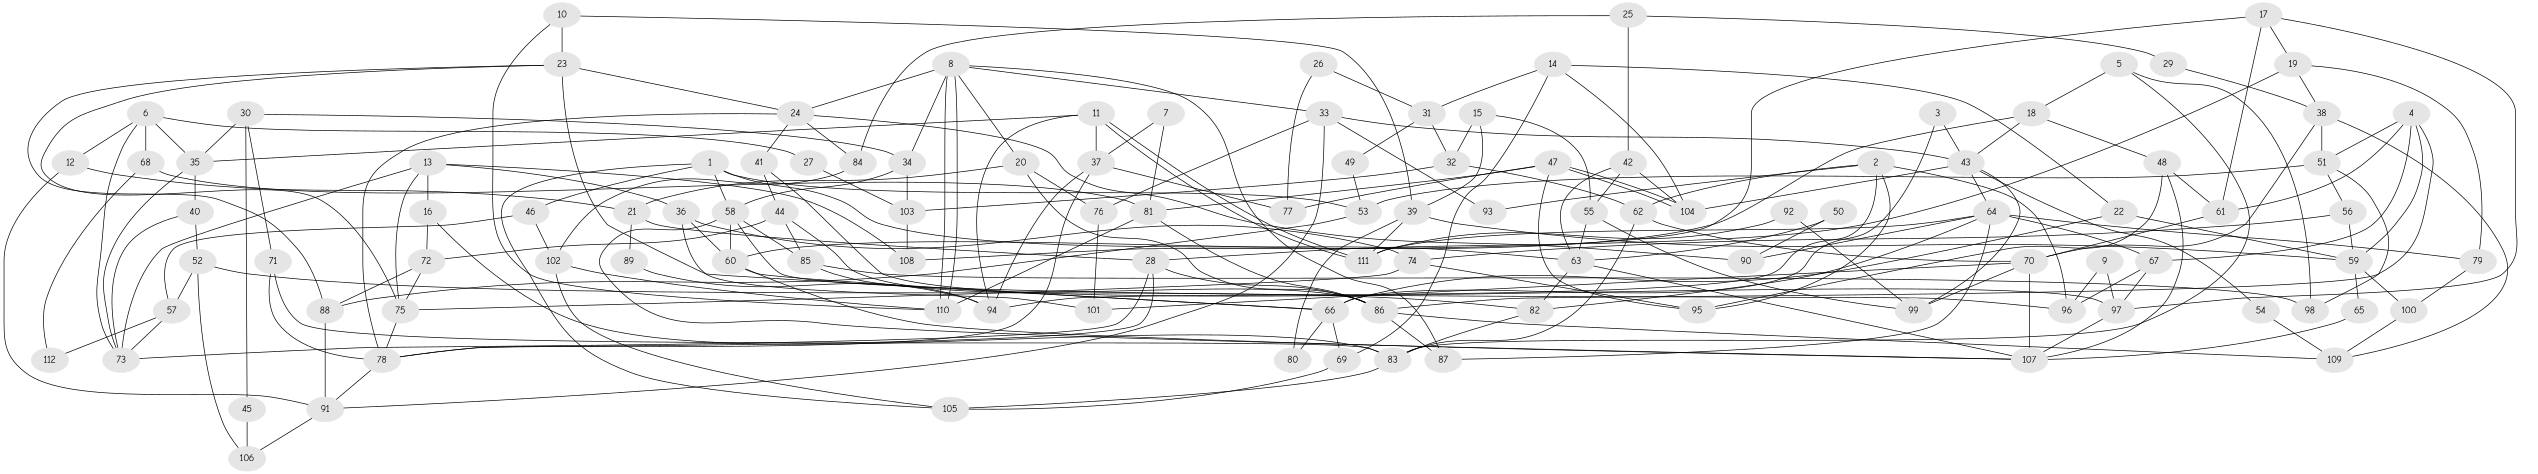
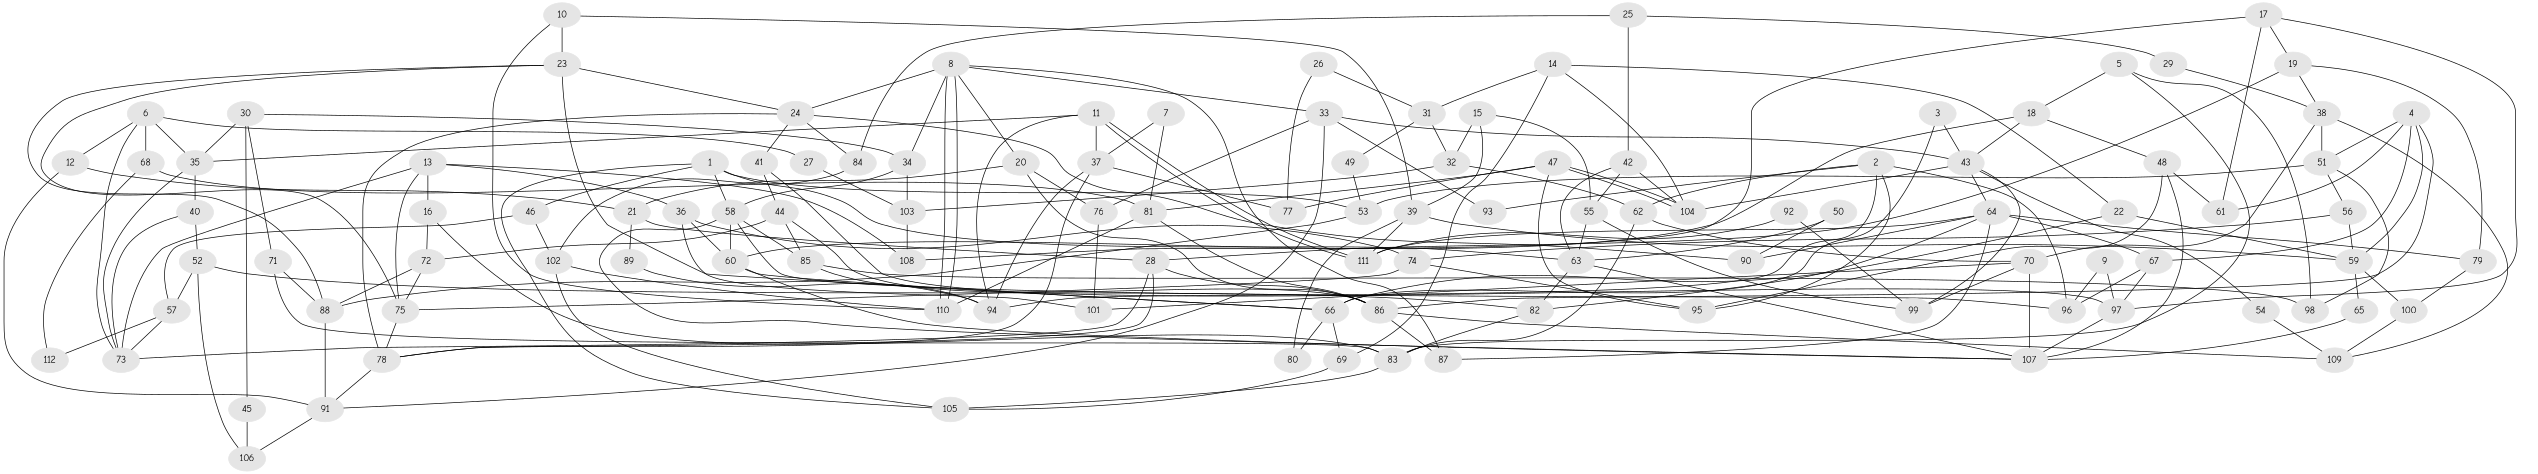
(2125, 237) -> none
(294, 338) -> (299, 286)
